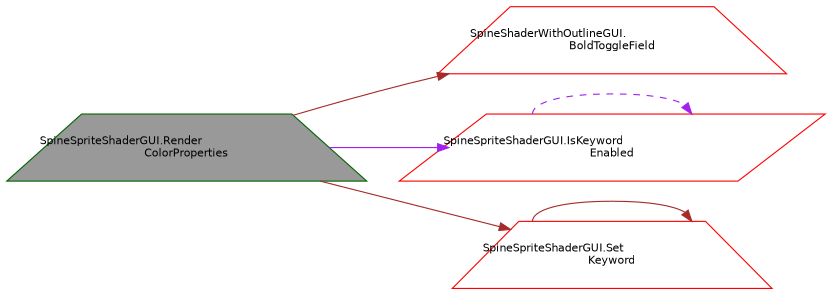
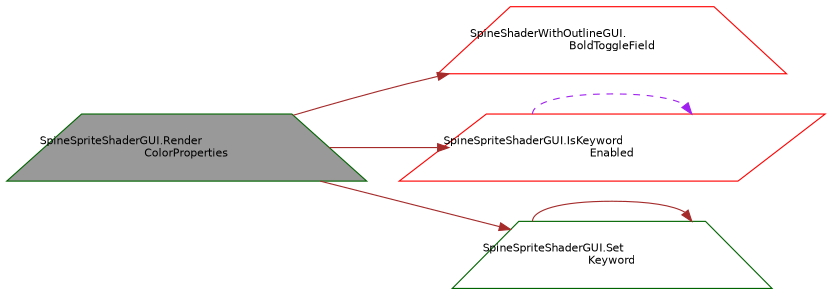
(383, 148) -> (383, 148)
(612, 255) -> (612, 255)
